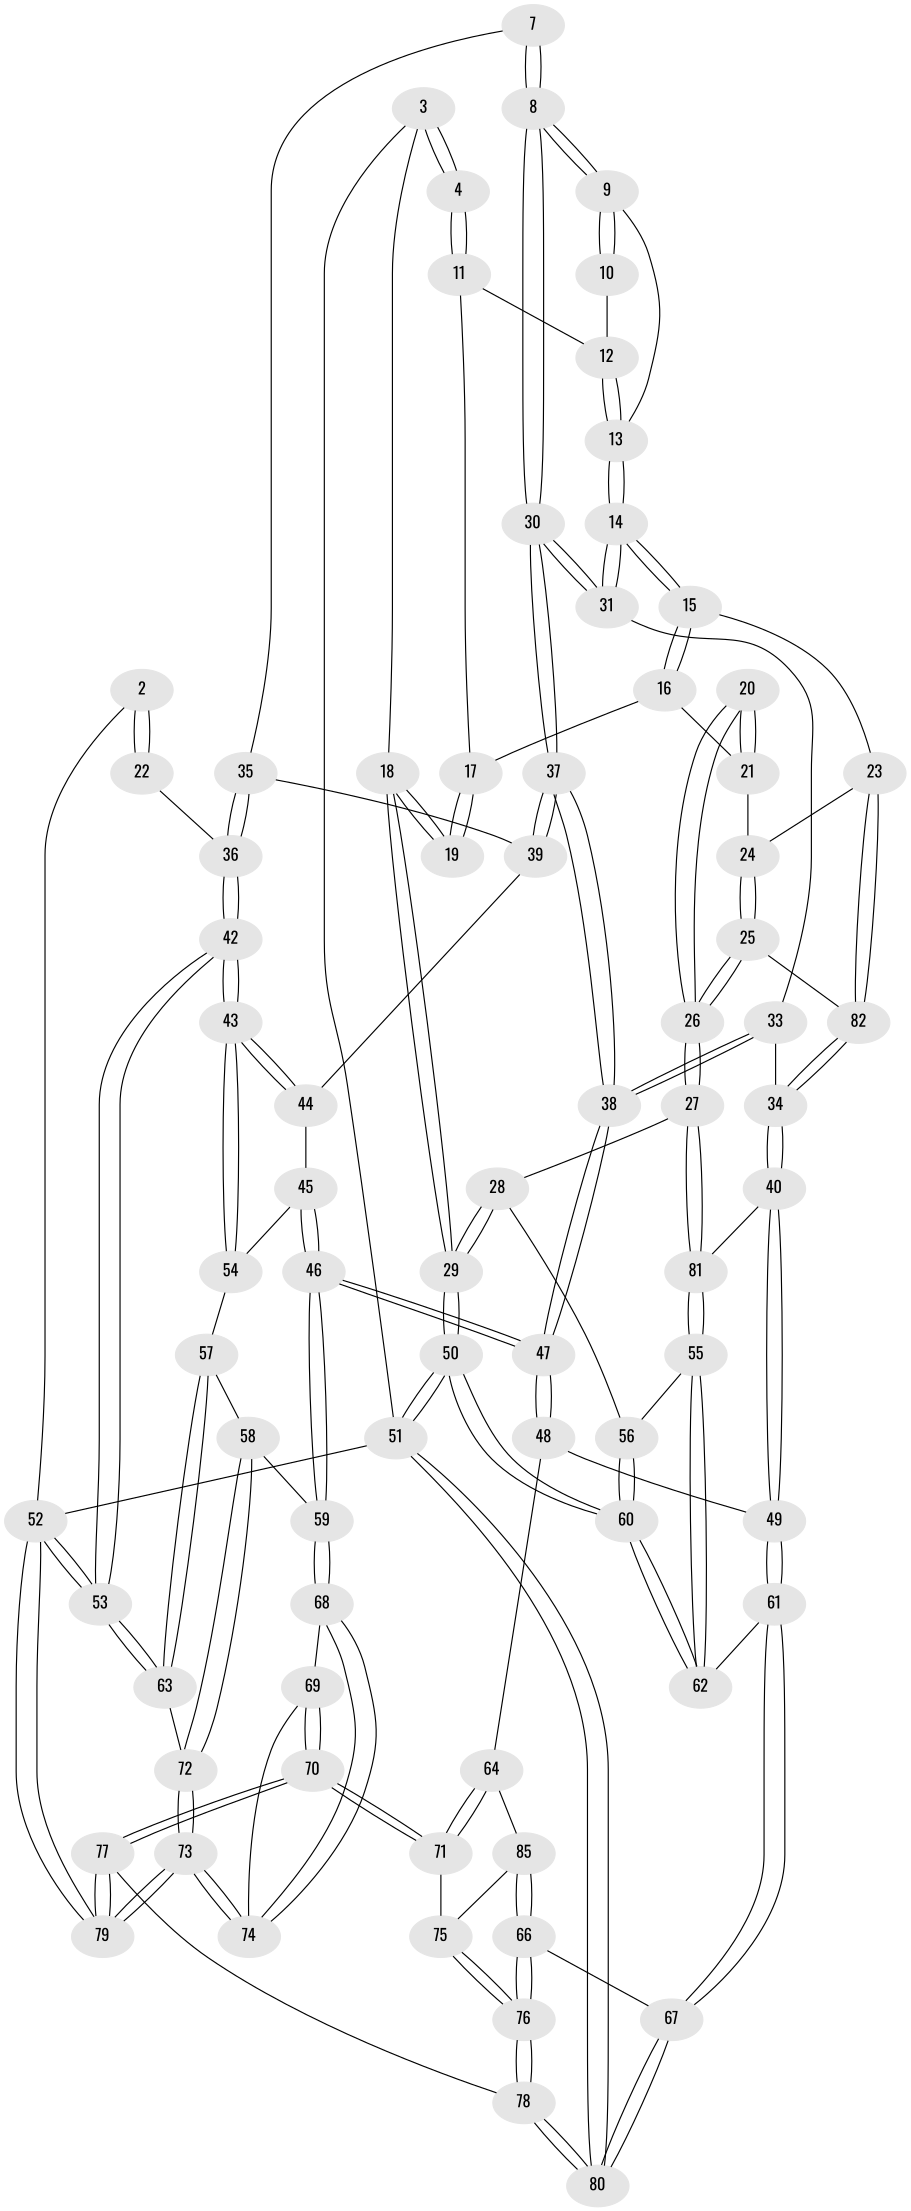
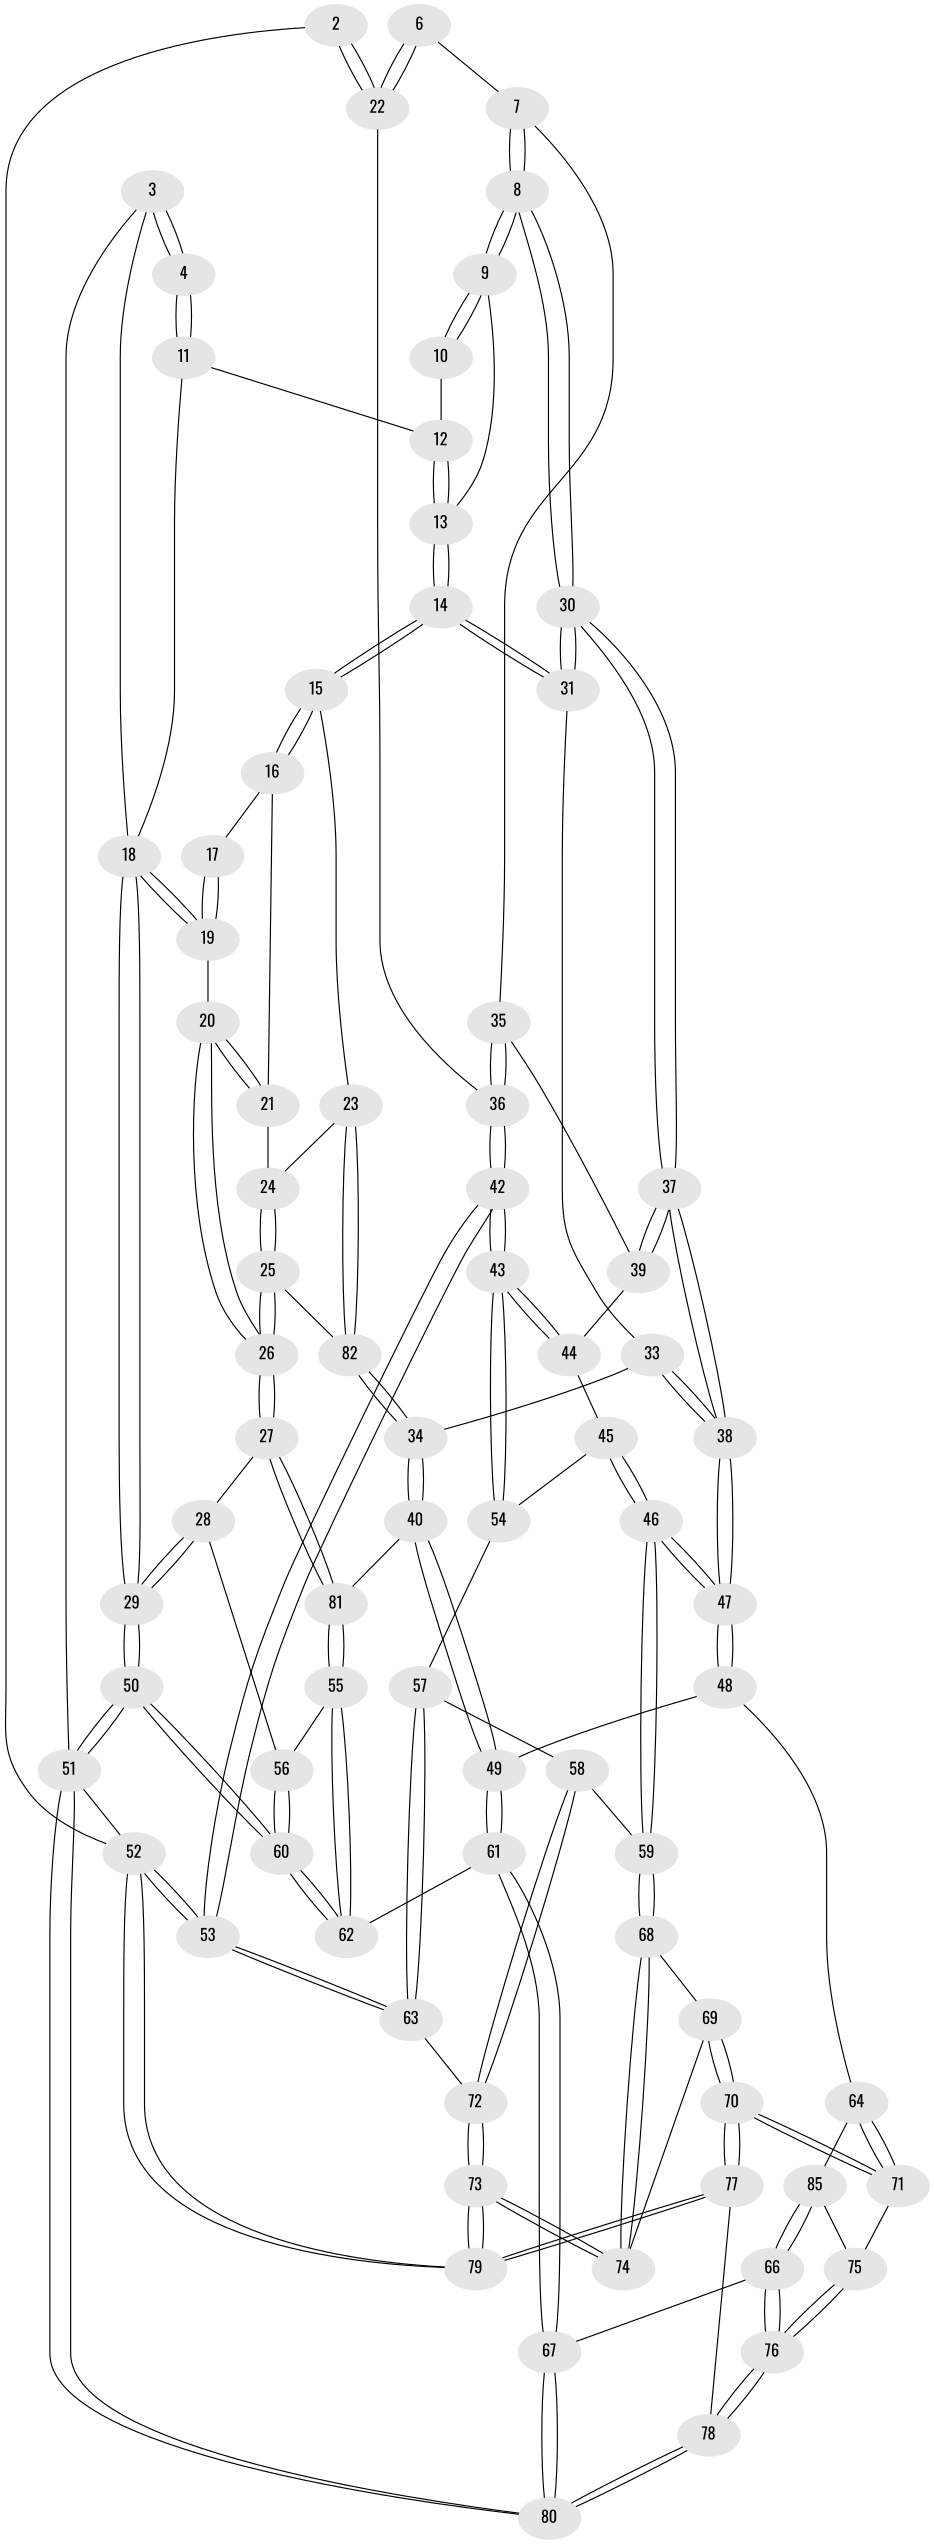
none -> (419, 25)
(465, 524) -> (175, 610)
none -> (208, 981)
